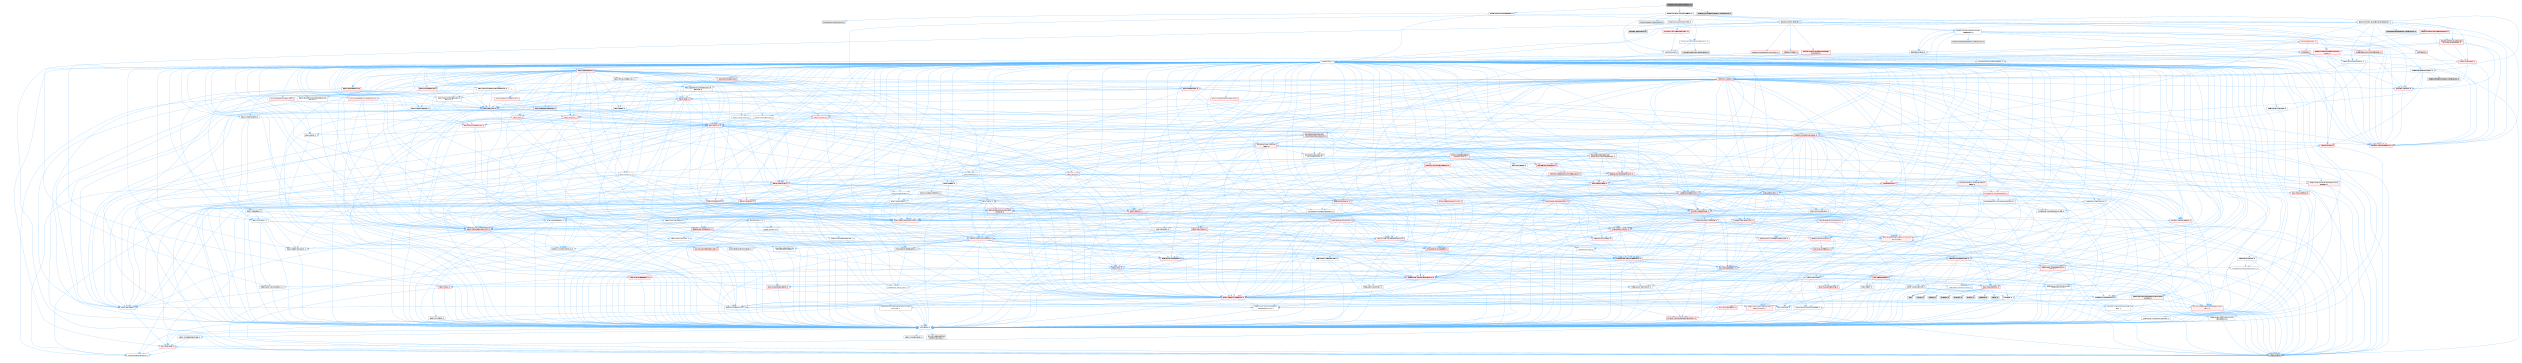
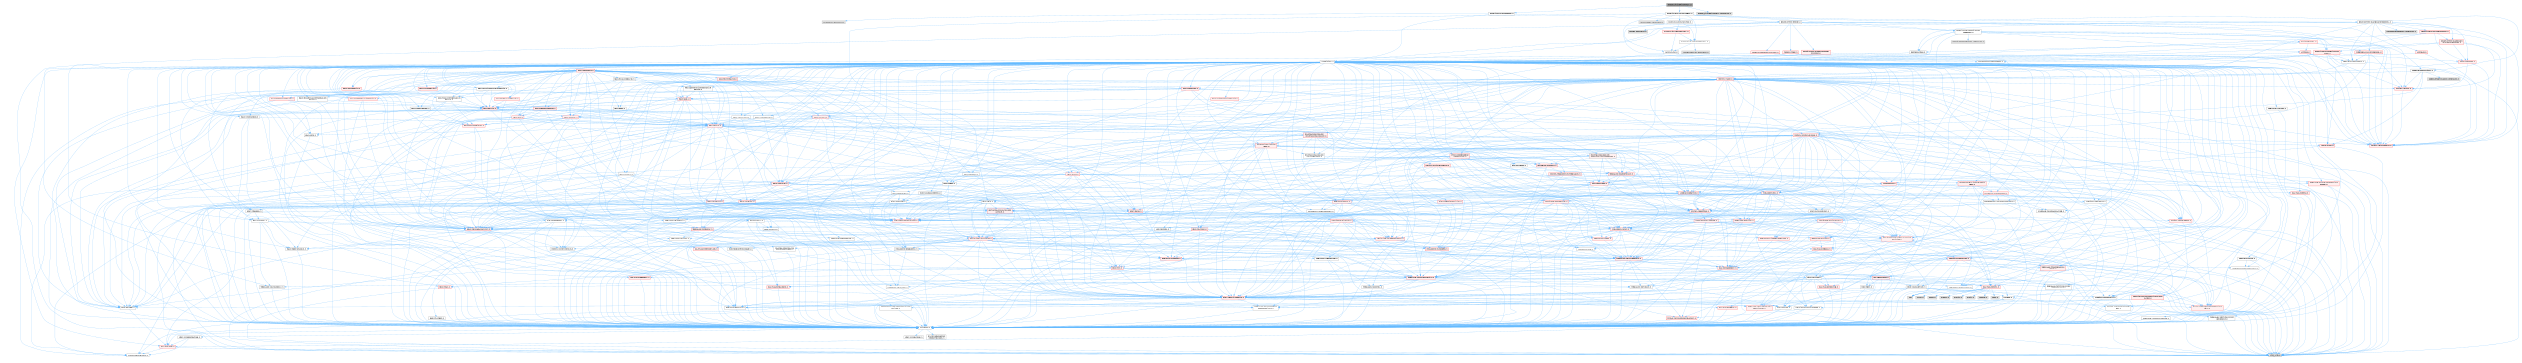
(934, 71) -> (1417, 77)
